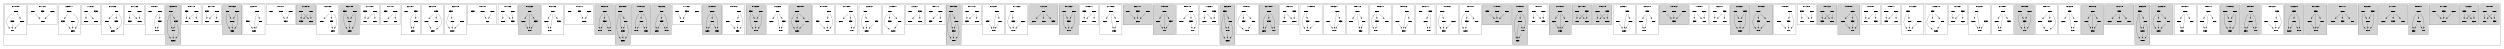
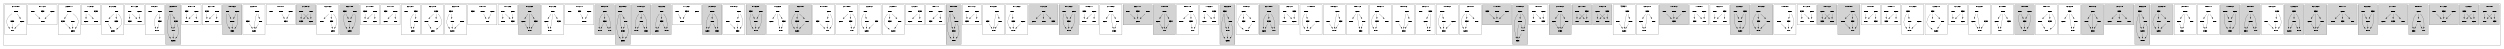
(1624, 6) -> (1624, 6)
